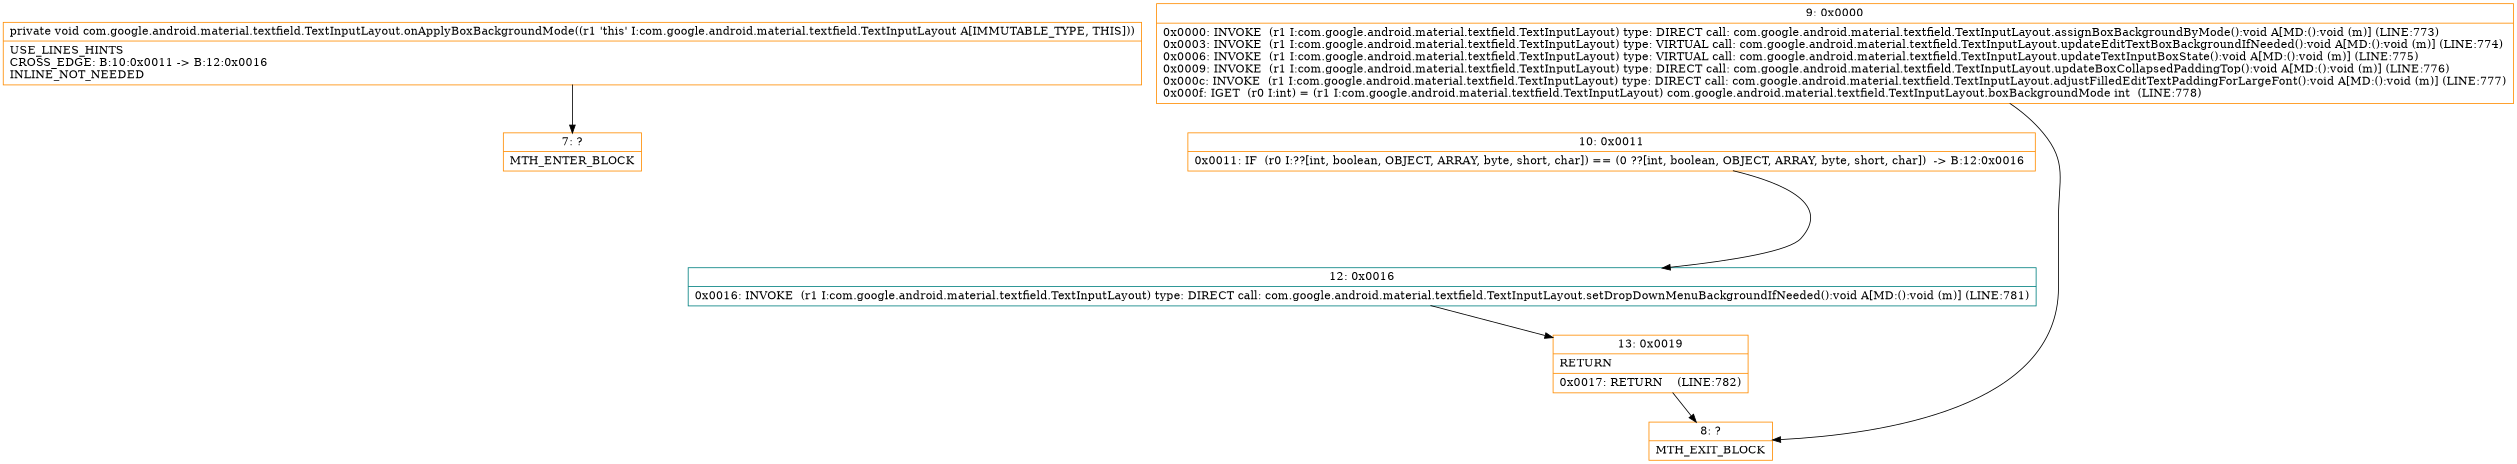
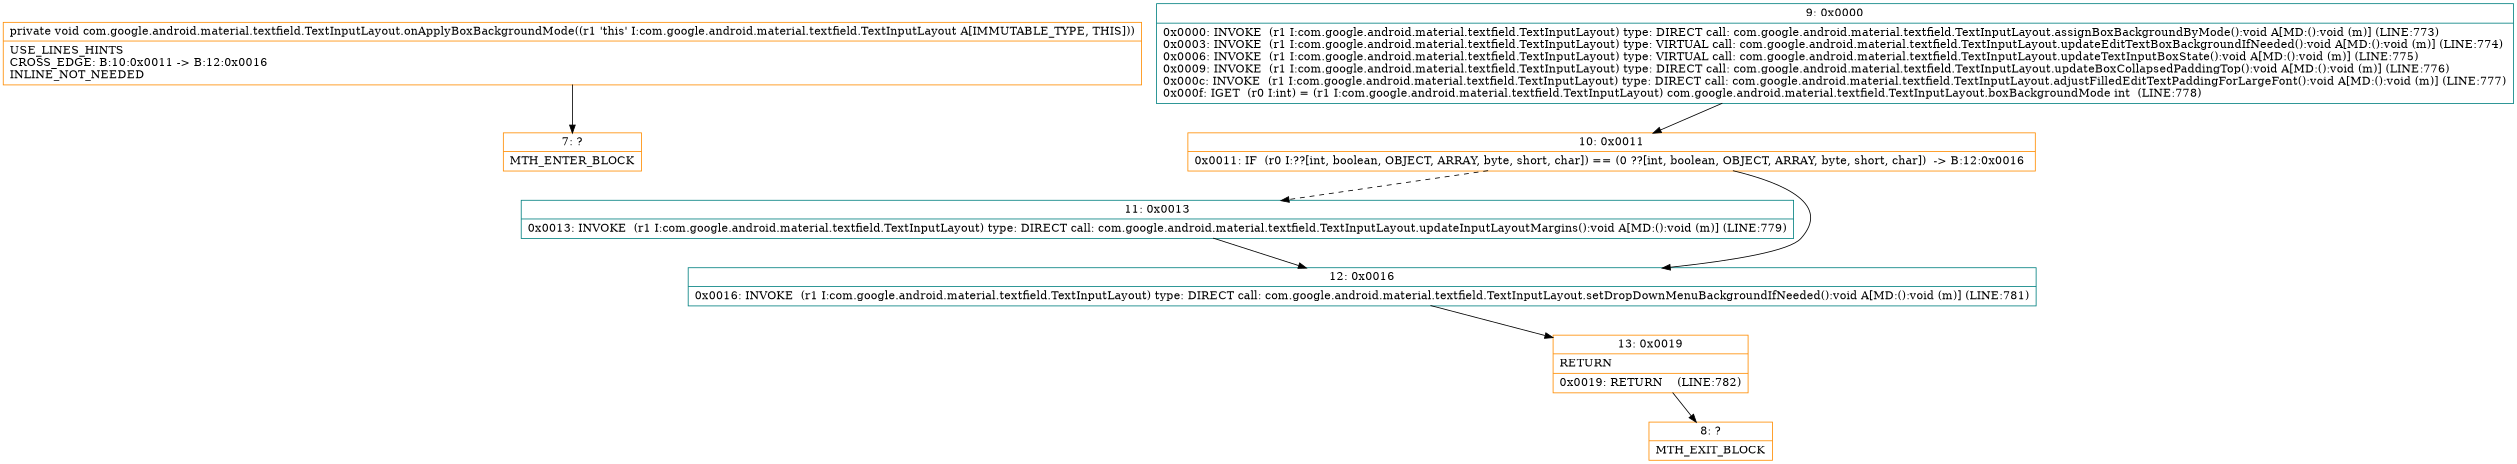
(1835, 54) -> (1835, 54)
none -> (1157, 219)
(2034, 354) -> (1691, 117)
(1651, 383) -> (1651, 383)
